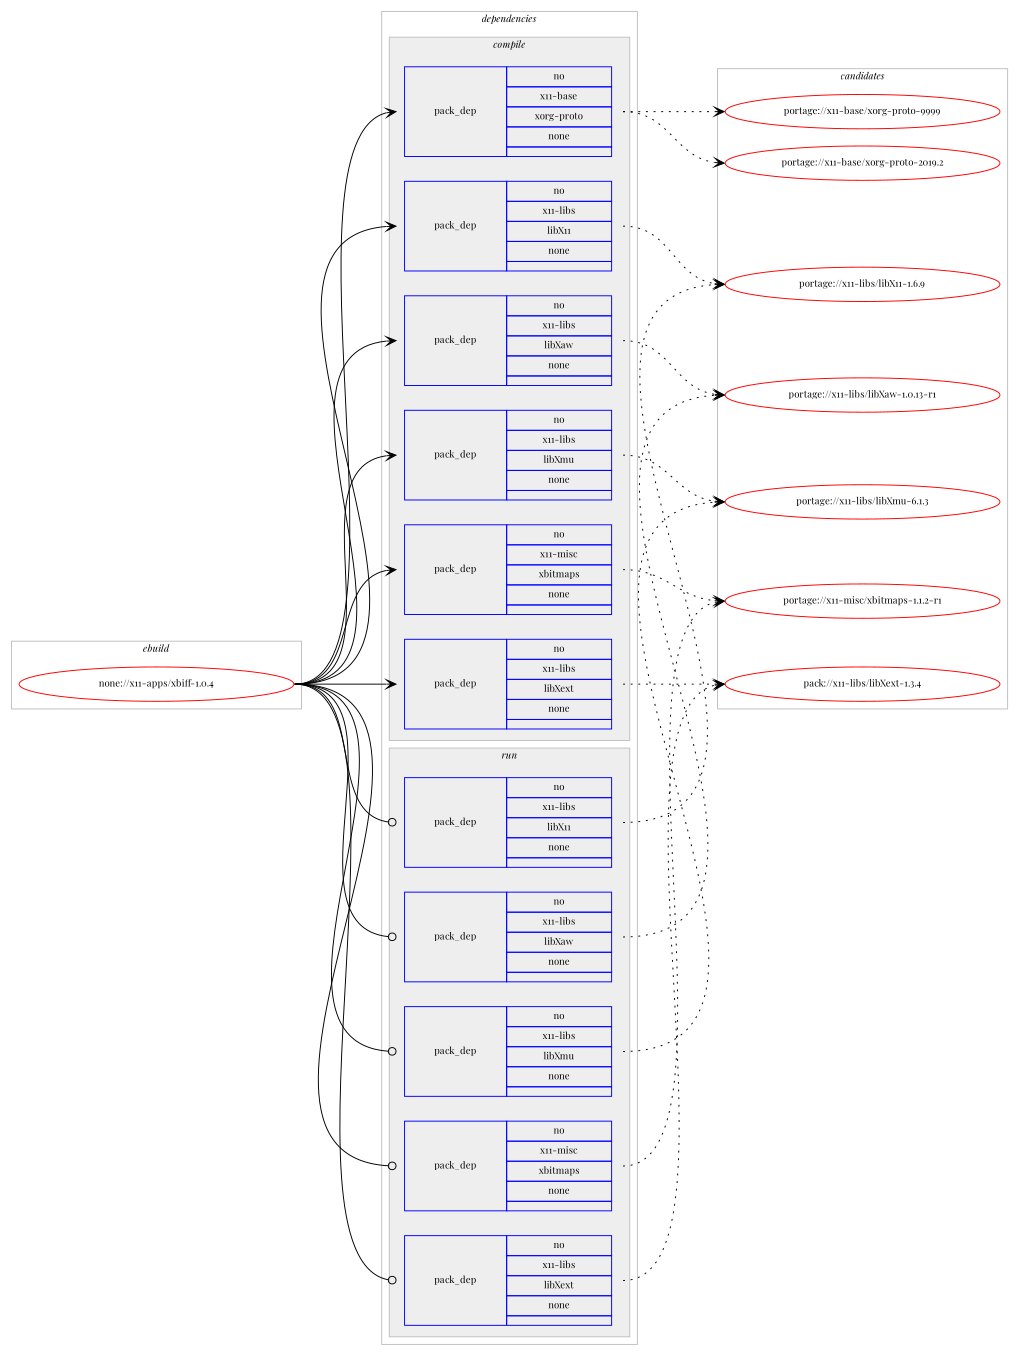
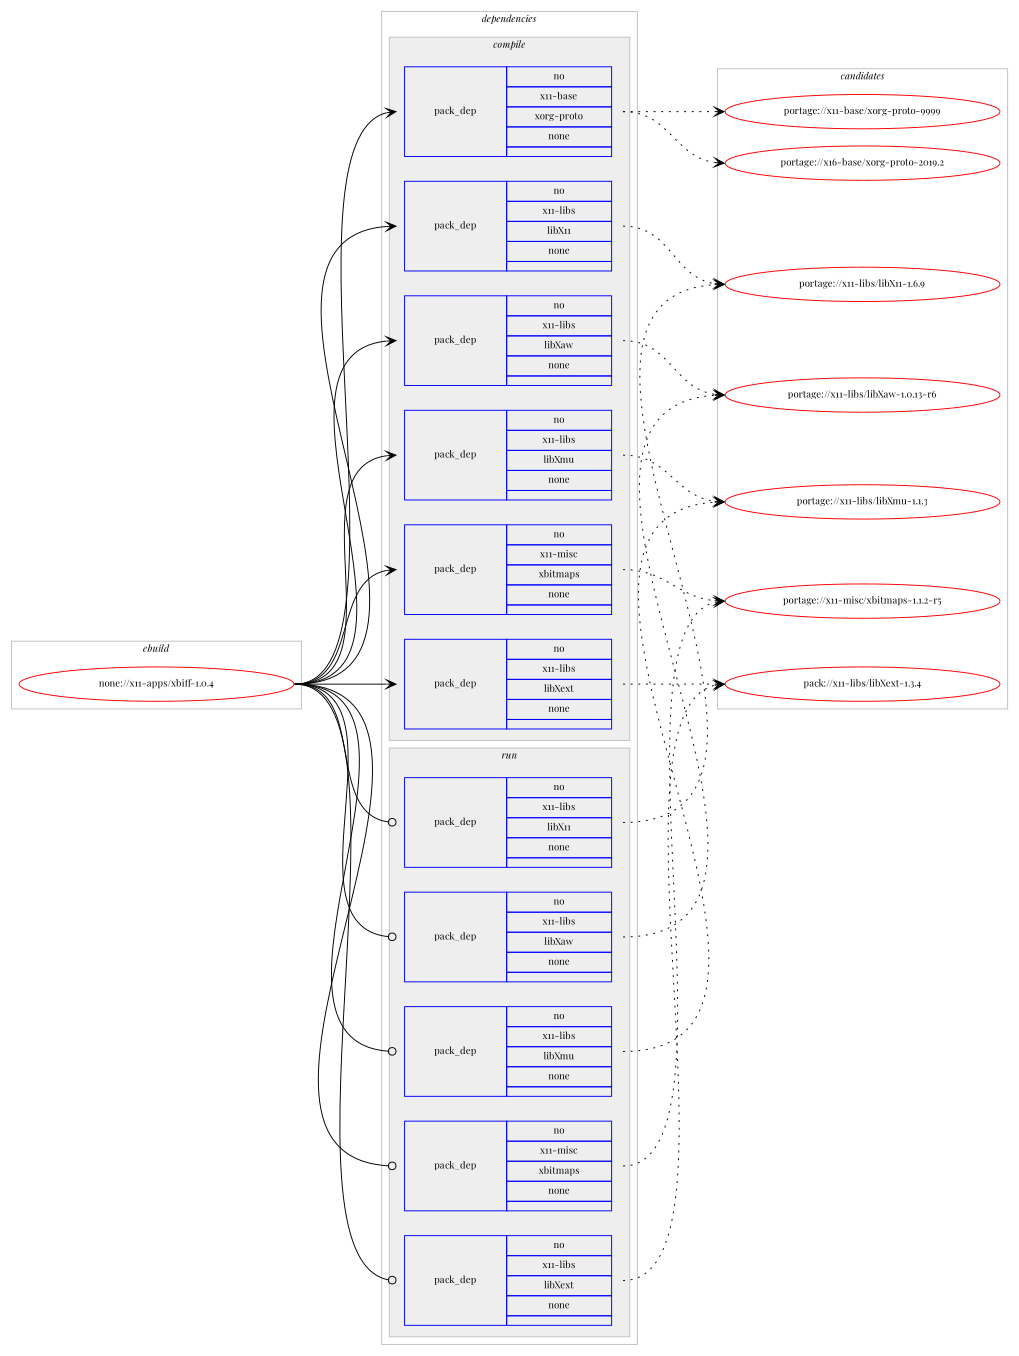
(863, 163) -> (863, 163)
(863, 395) -> (863, 395)
(863, 502) -> (863, 502)
(863, 601) -> (863, 601)
